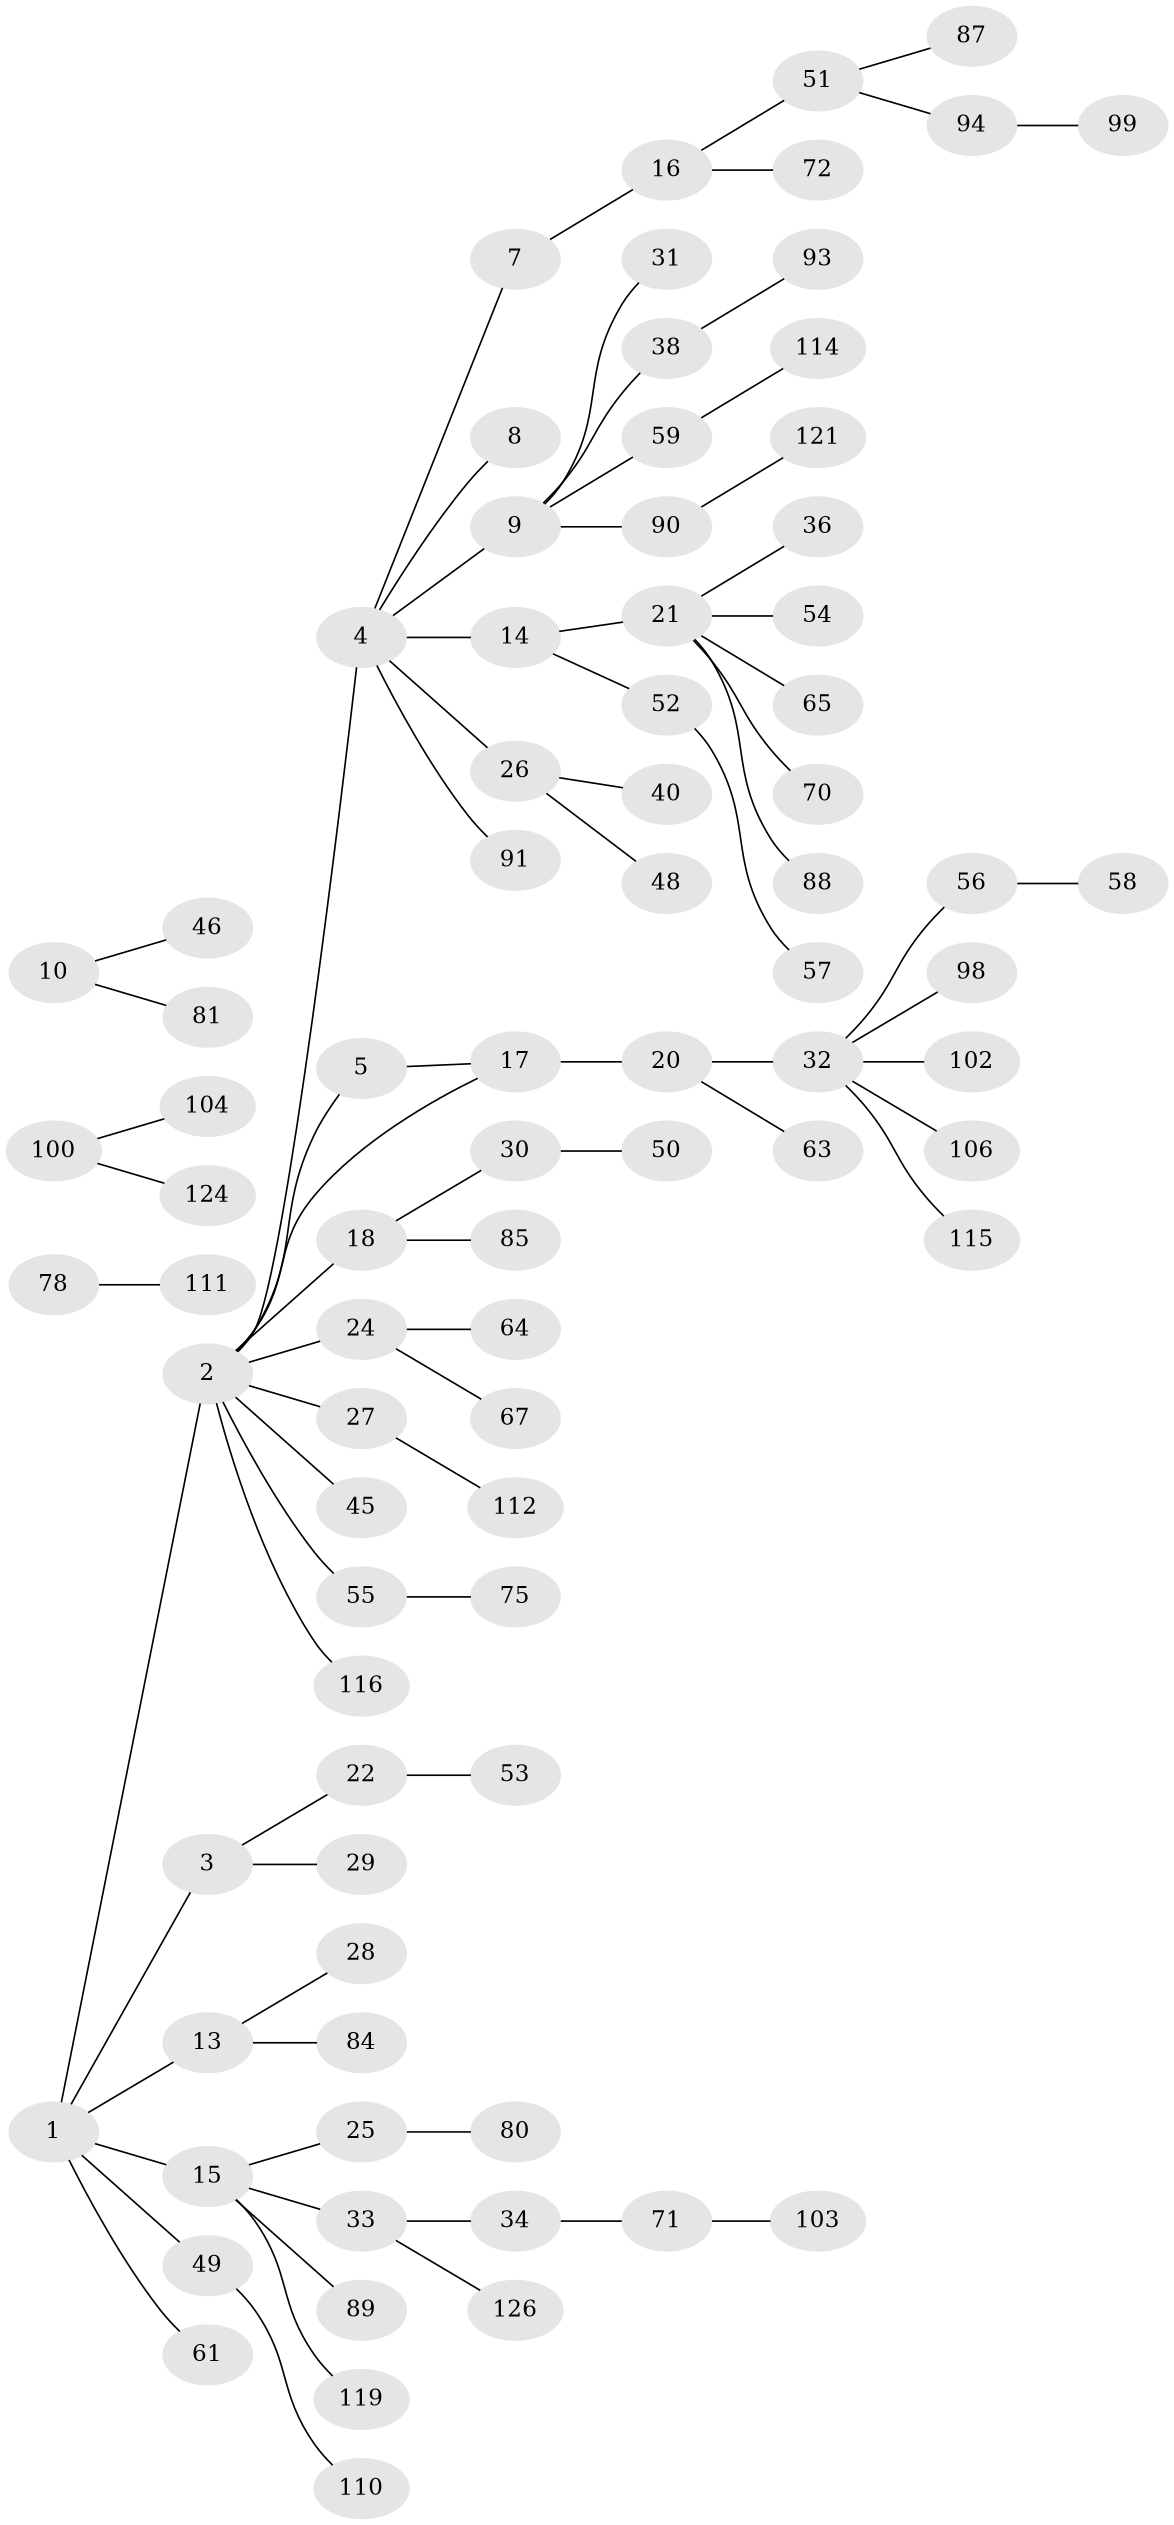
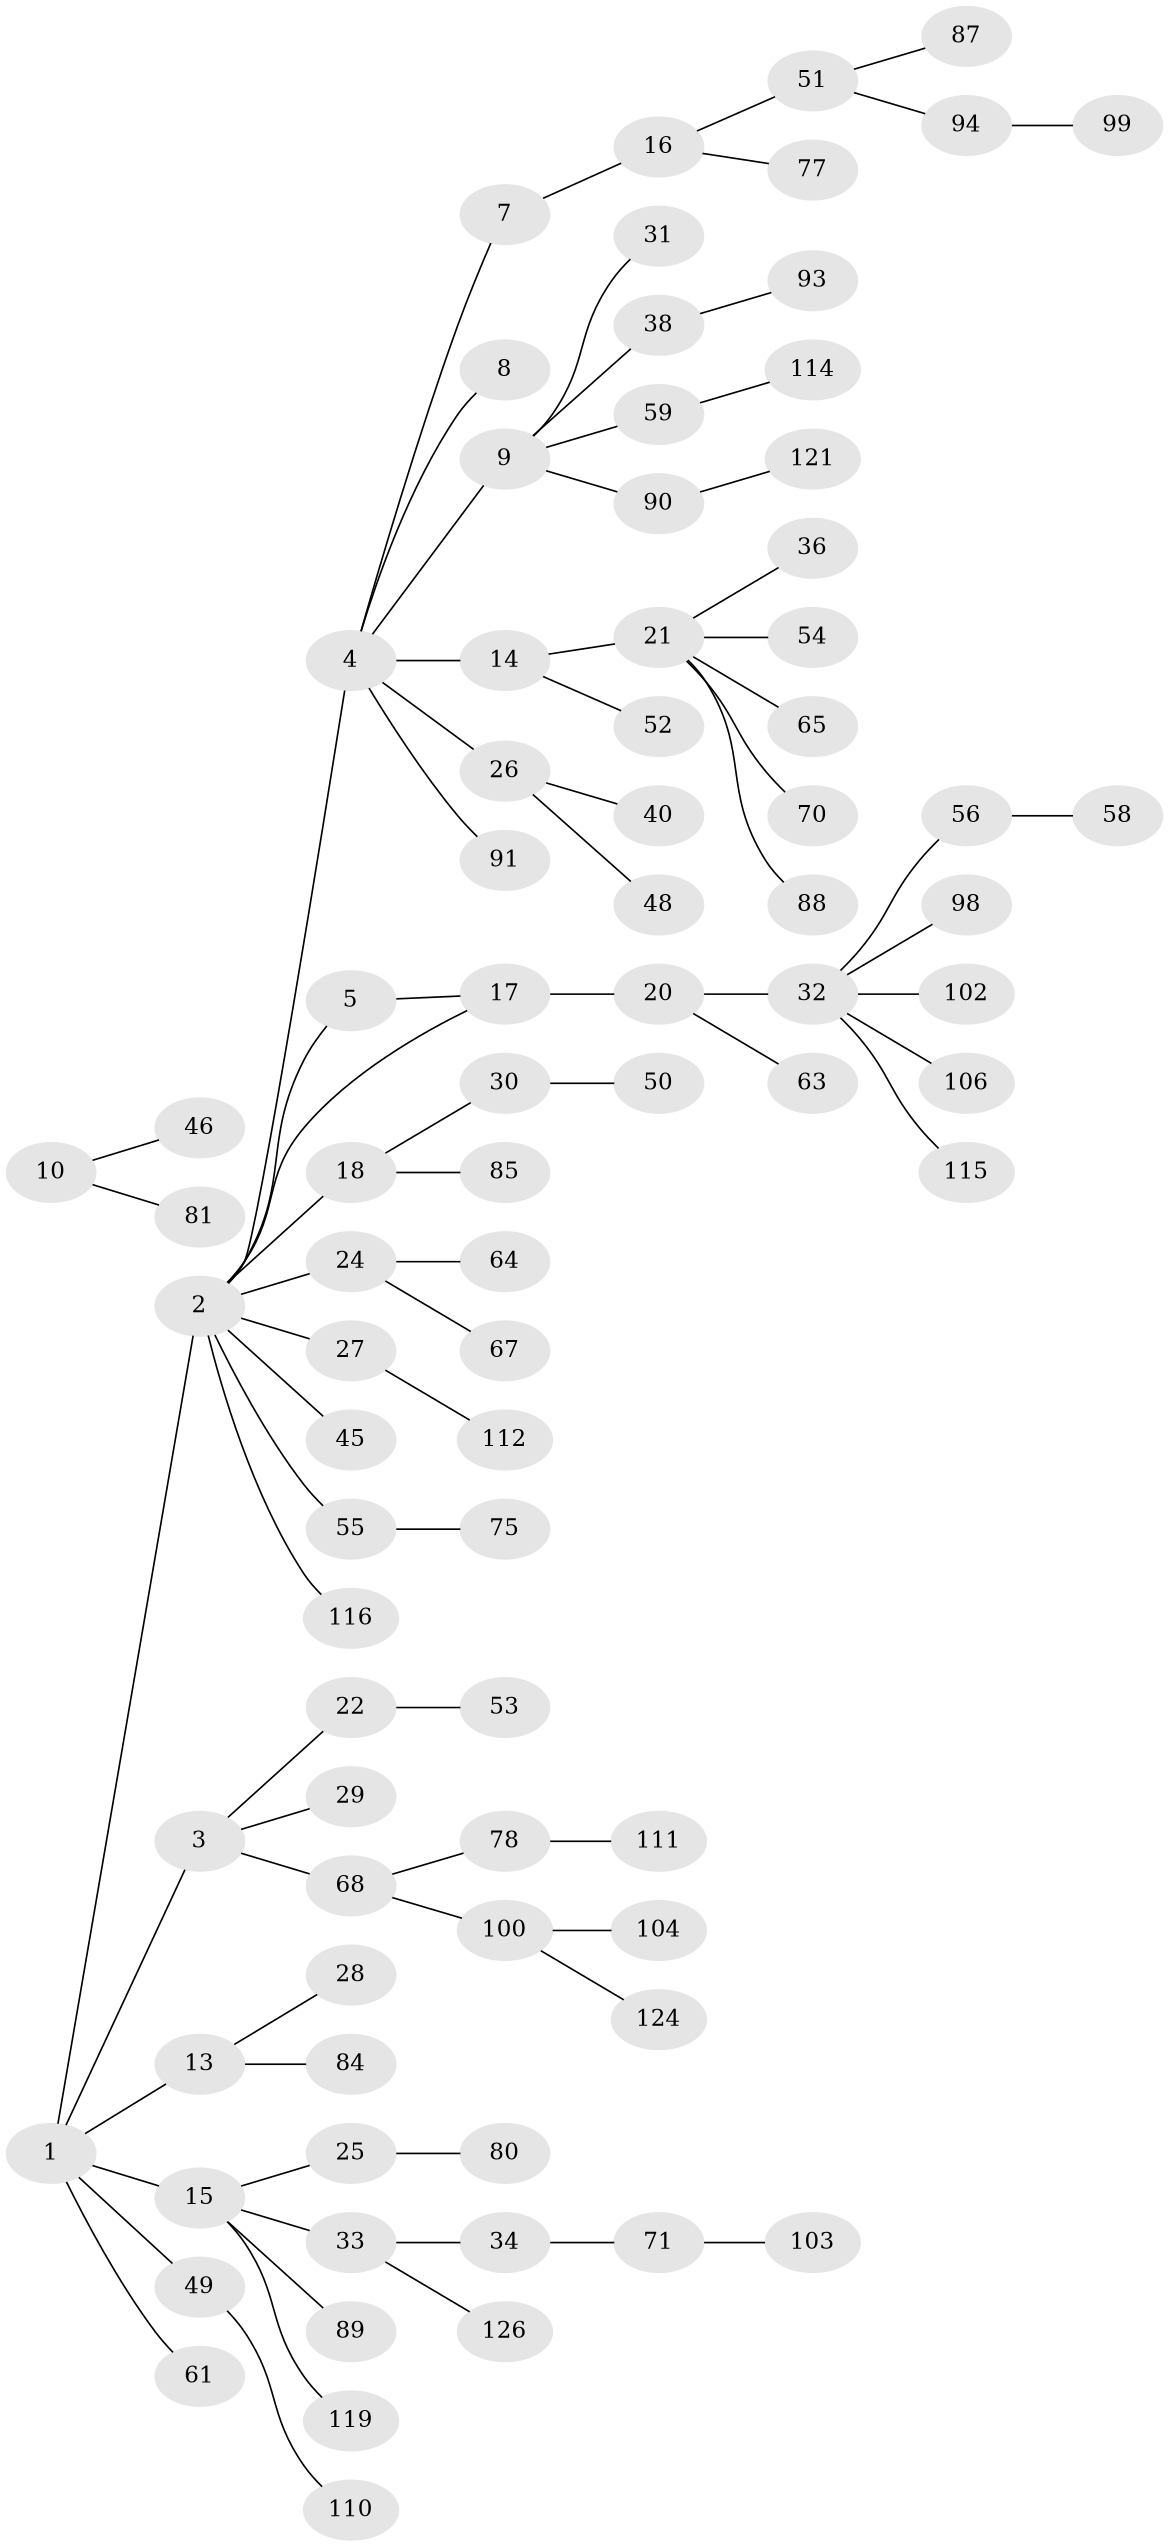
(818, 170) -> (813, 170)
(818, 973) -> none
none -> (351, 1886)
